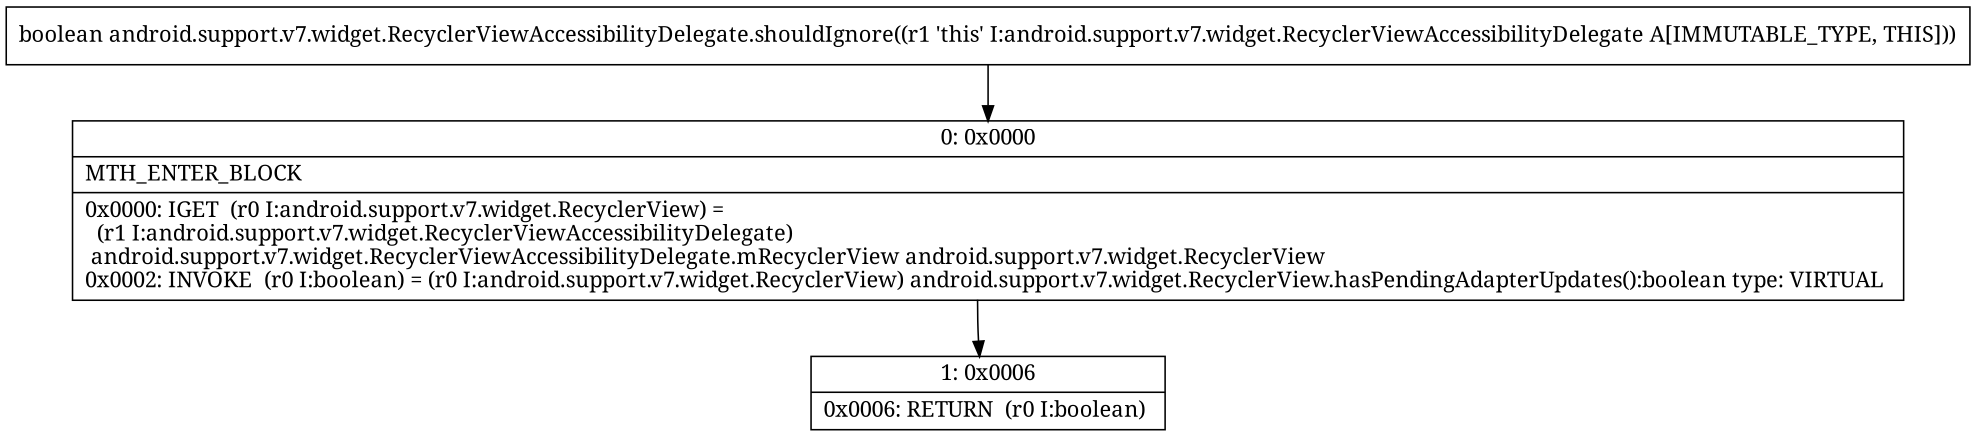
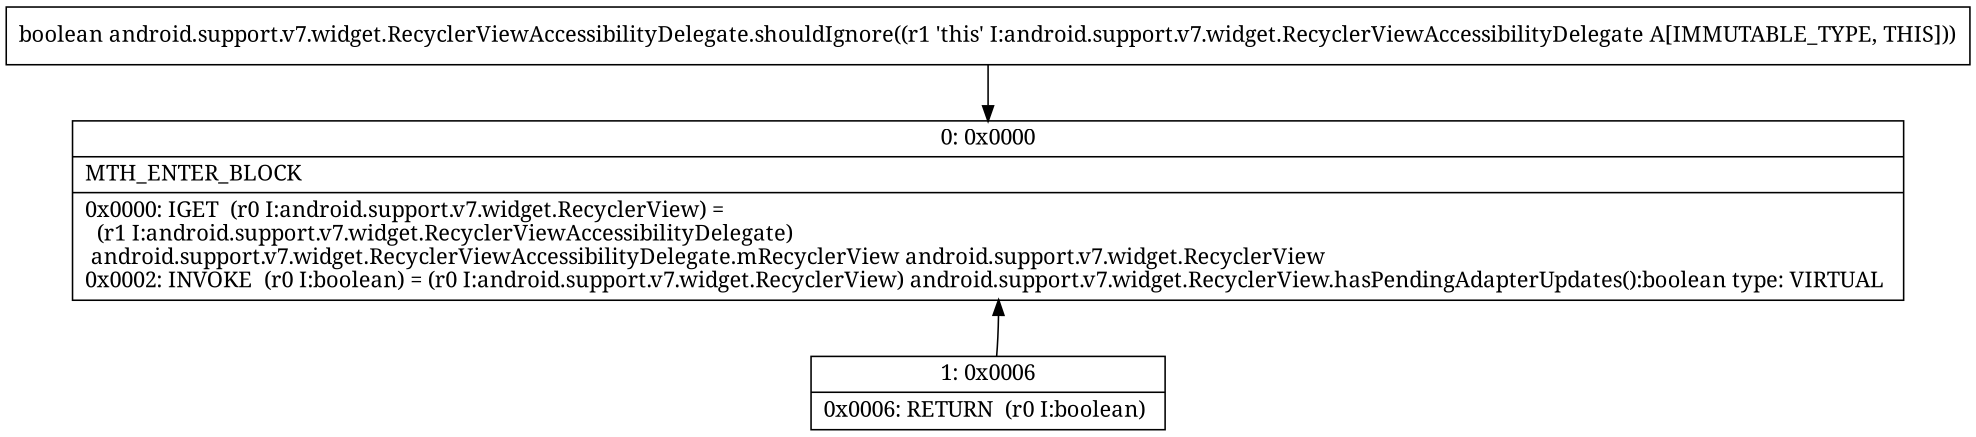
(978, 320) -> (998, 336)
